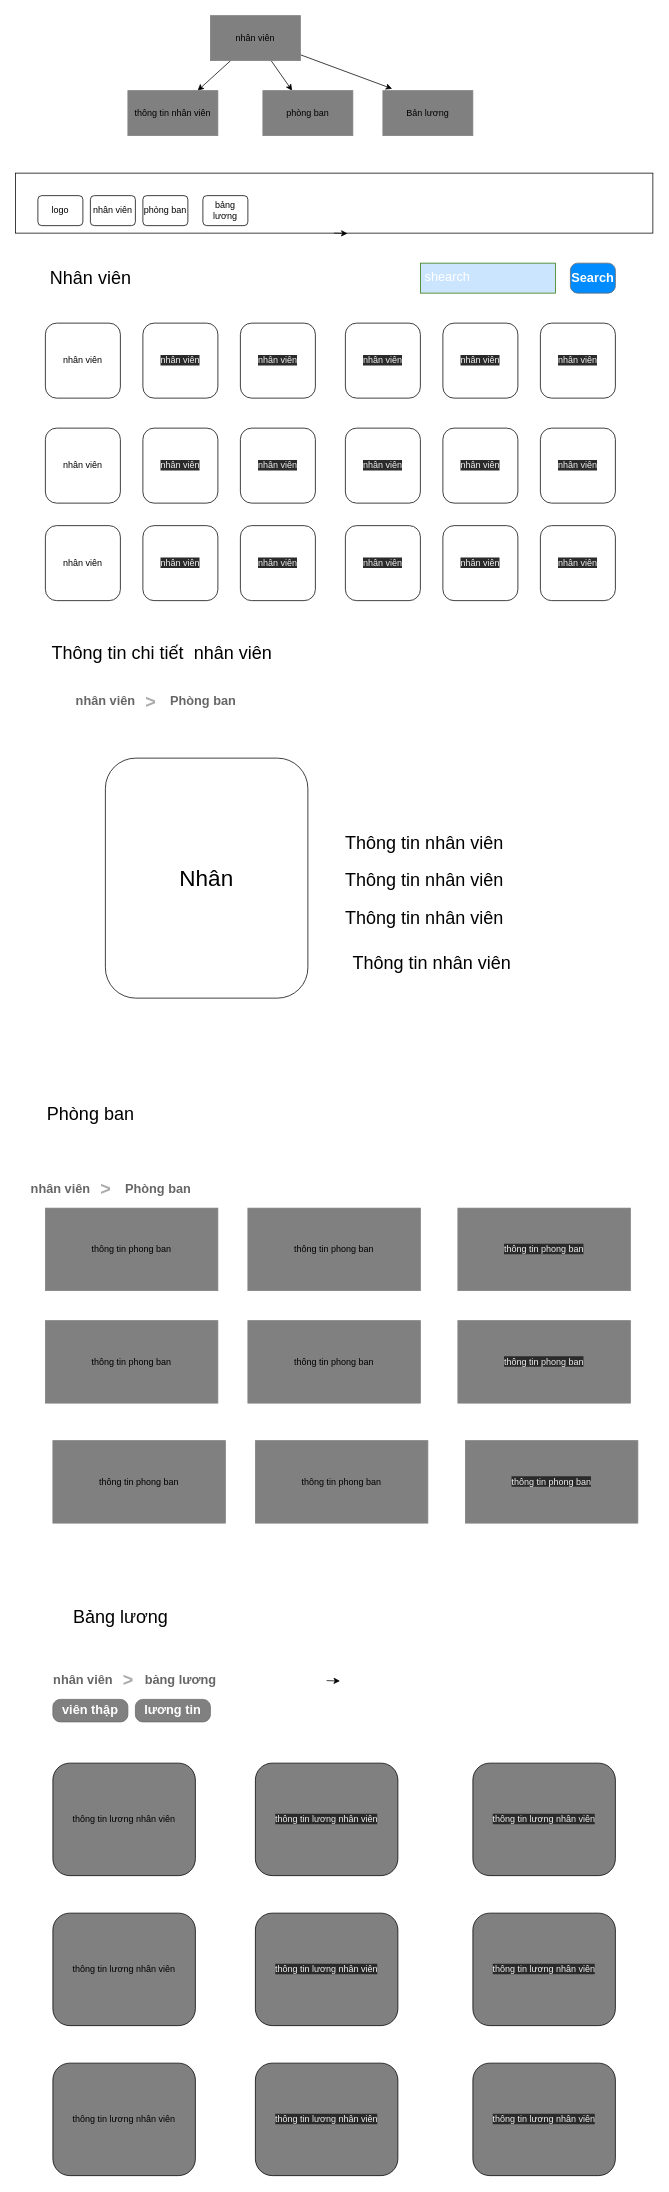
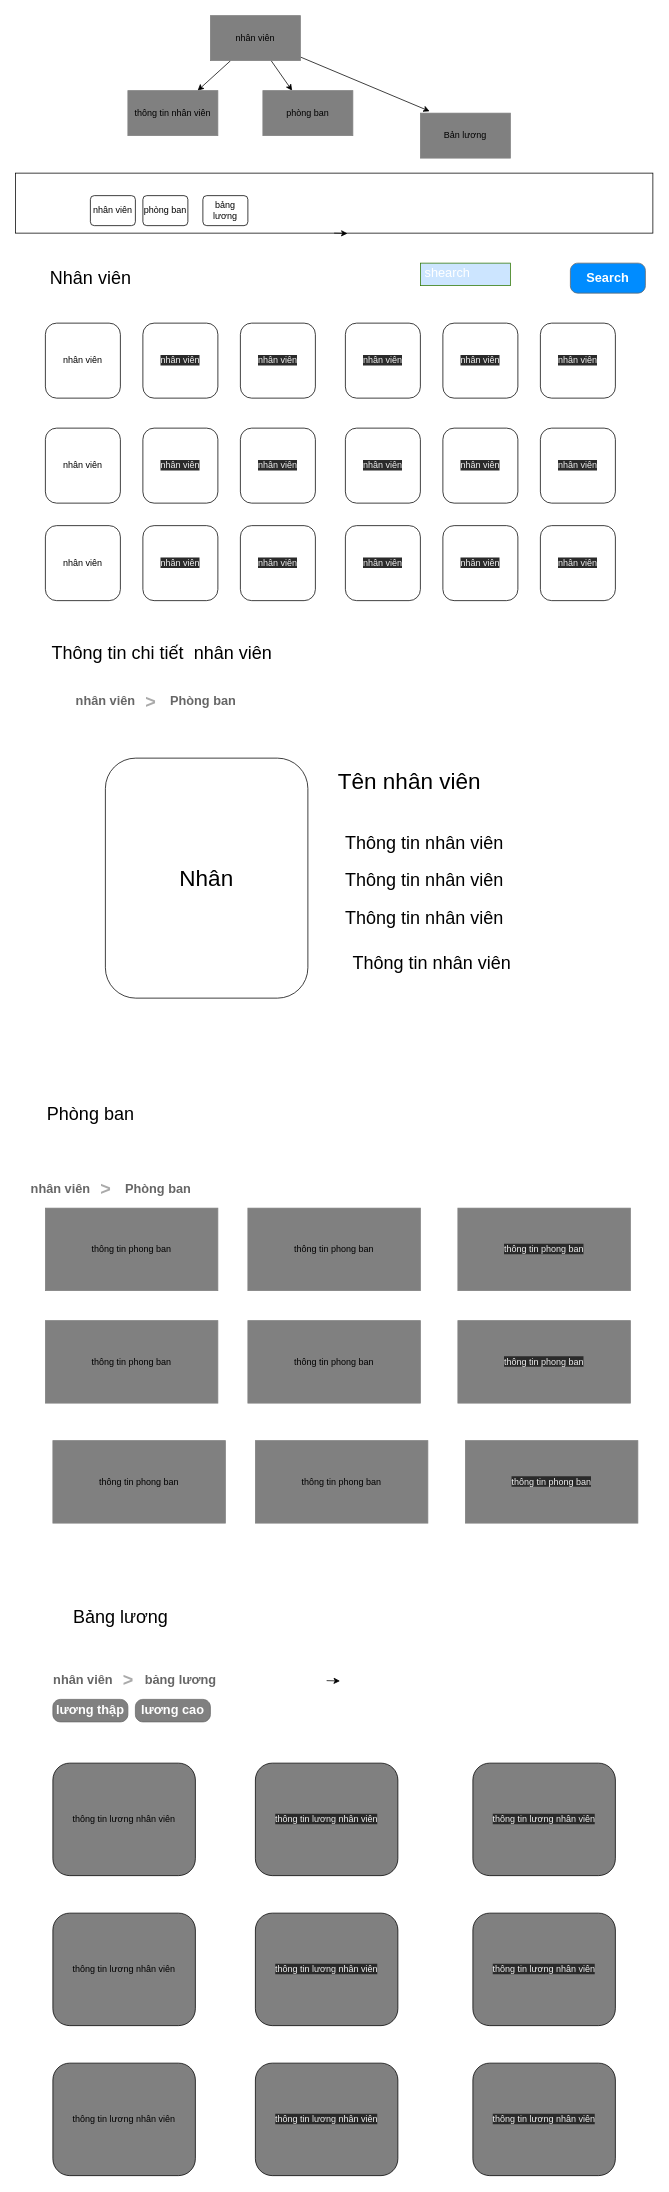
(428, 113) -> (465, 135)
(60, 210) -> none
(488, 278) -> (465, 274)
(593, 278) -> (608, 278)
none -> (409, 780)
(90, 1710) -> (90, 1710)
(173, 1710) -> (173, 1710)
